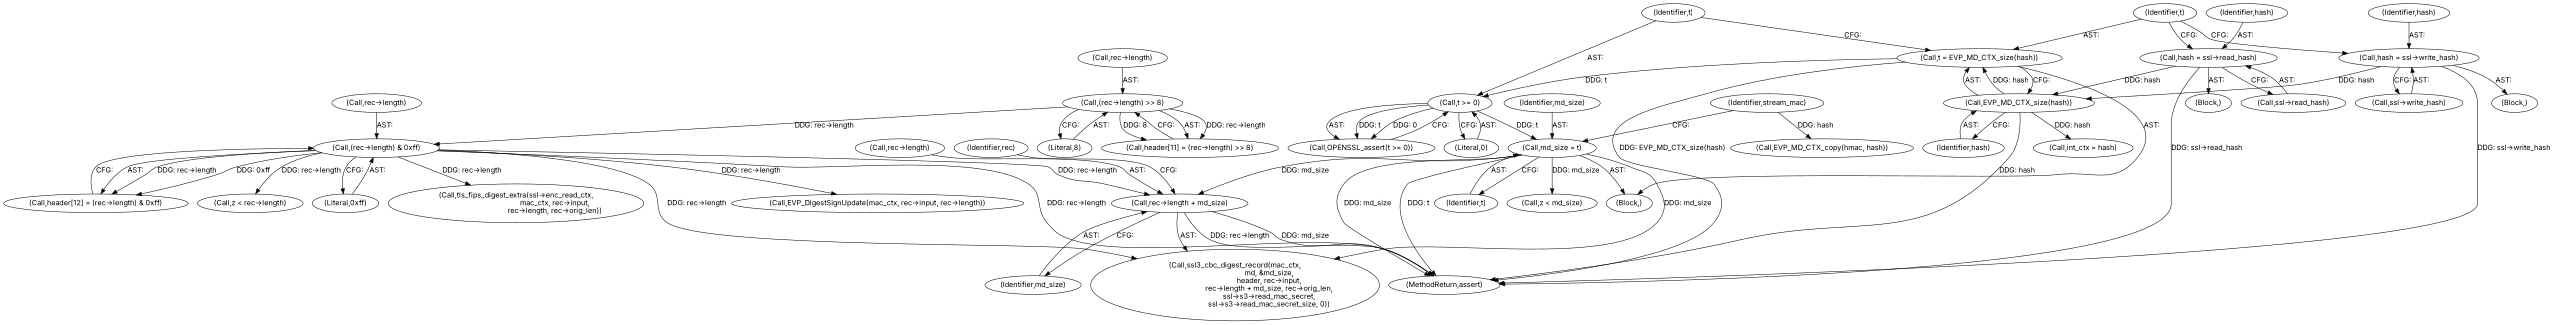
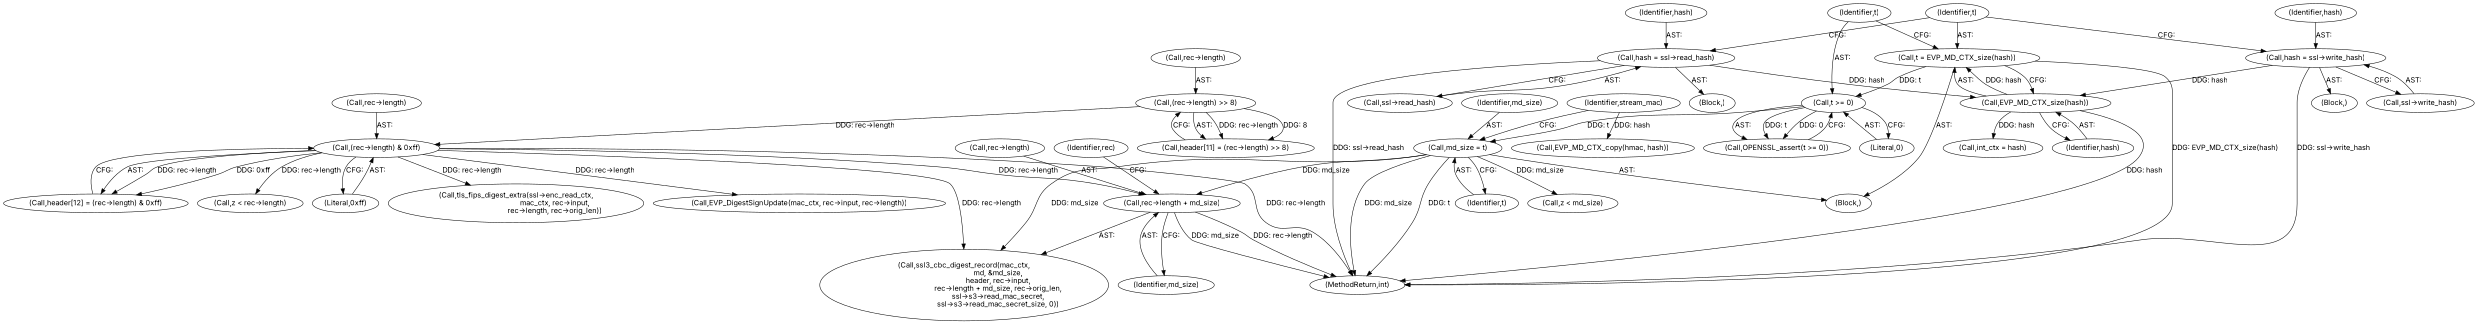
(1065, 148) -> none
(1444, 285) -> (1357, 285)
